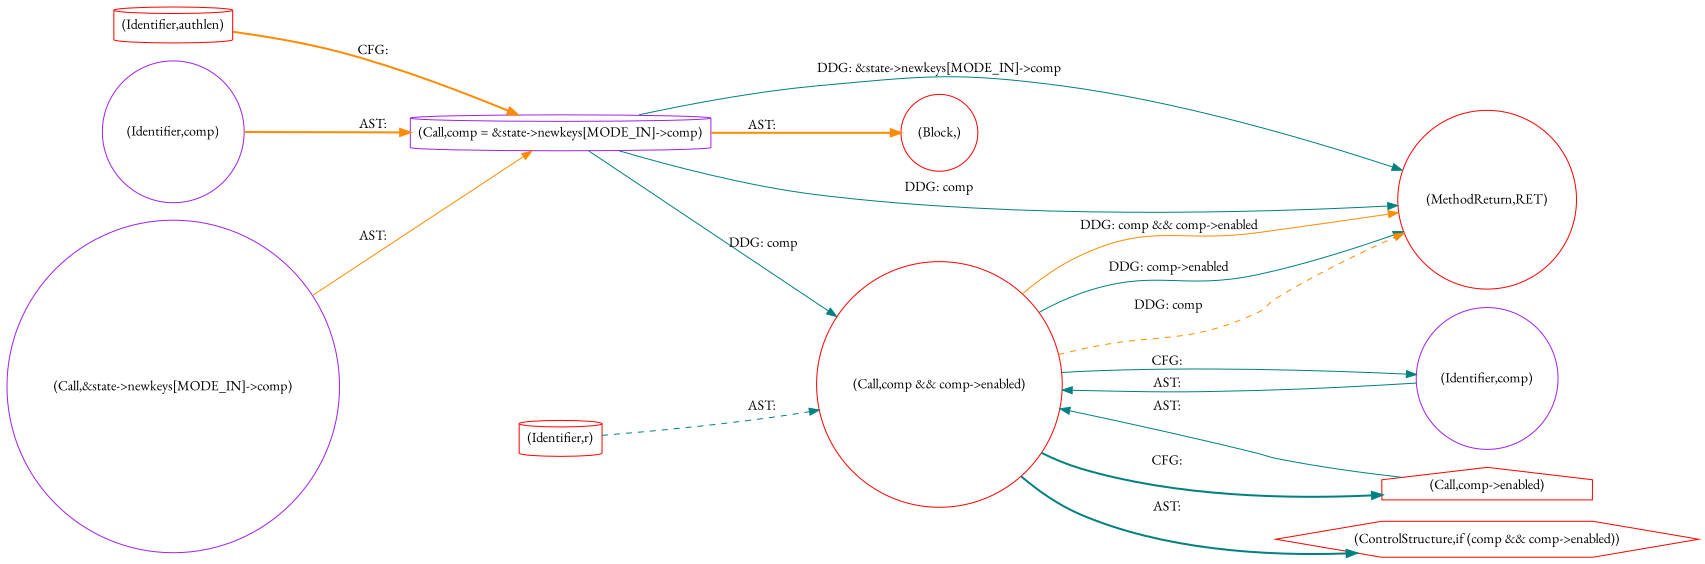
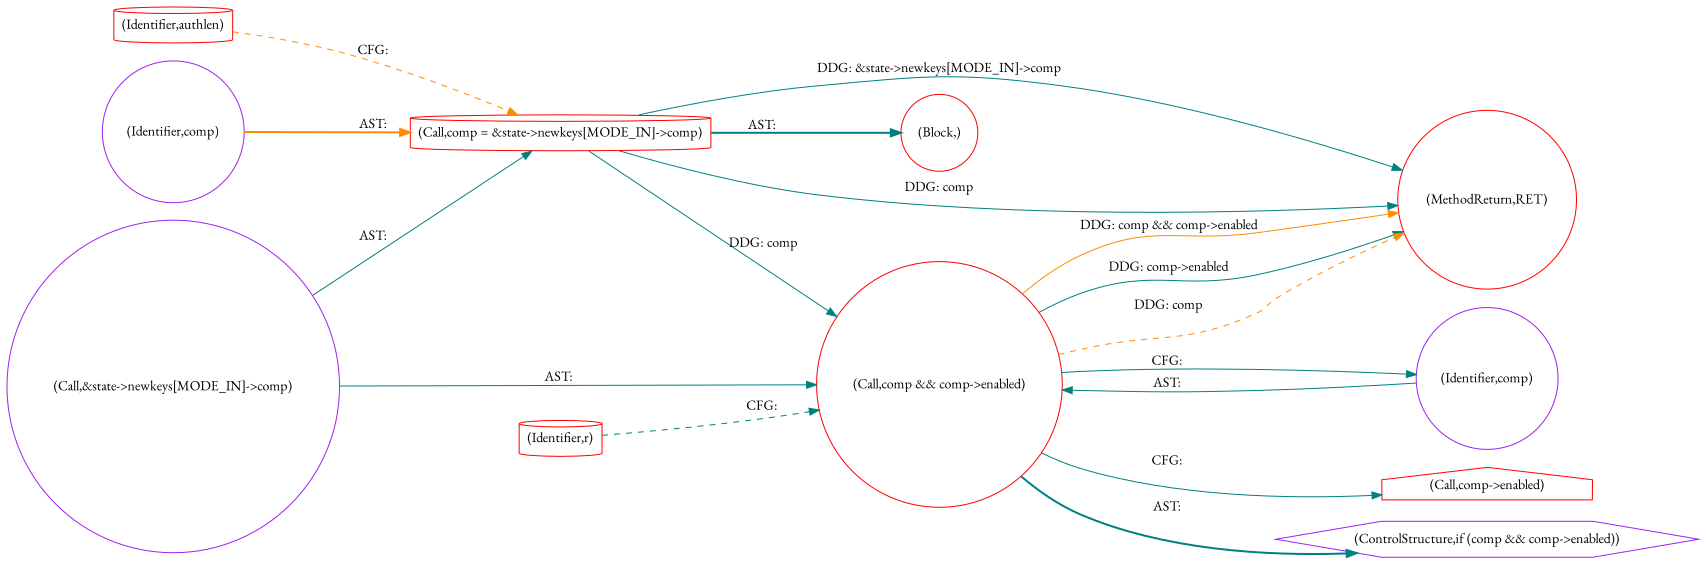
(373, 62) -> (373, 62)
(561, 133) -> (561, 133)
(801, 133) -> (801, 133)
(418, 226) -> (418, 226)
(764, 406) -> (764, 406)
(1235, 448) -> (573, 385)
(1204, 492) -> (1204, 492)
(1487, 539) -> (1487, 539)
